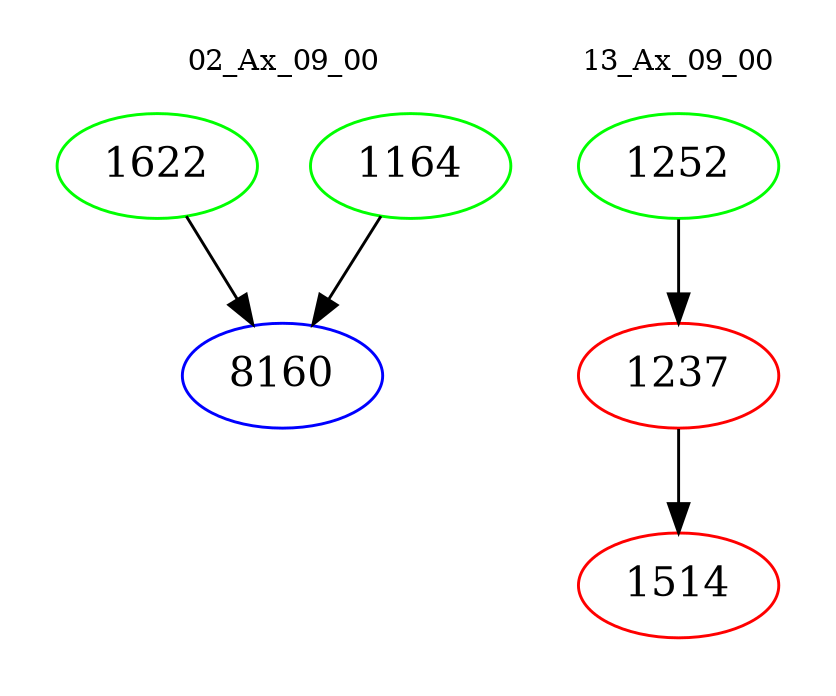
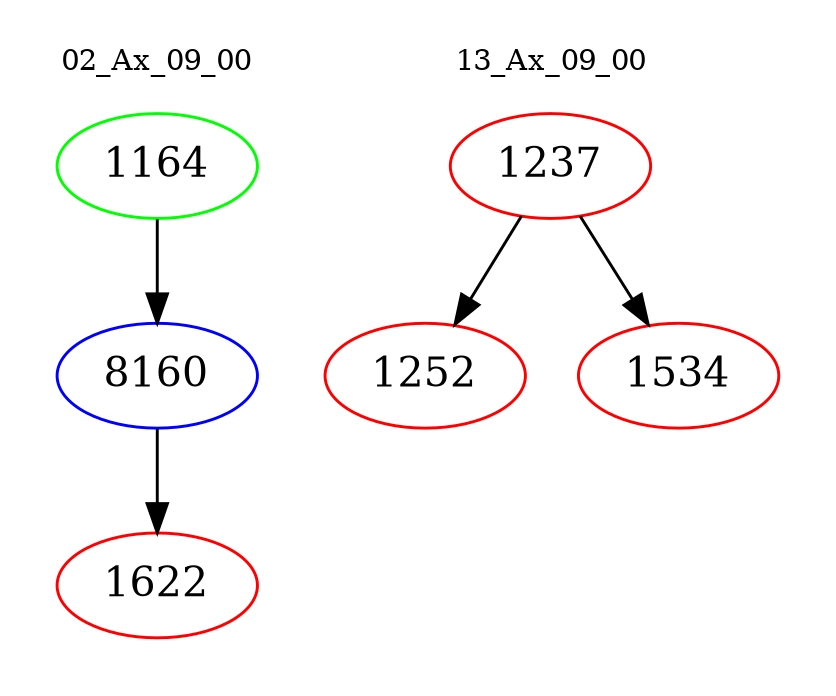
(157, 166) -> (157, 585)
(679, 166) -> (425, 376)
(679, 257) -> (496, 258)
(212, 258) -> (157, 466)
(679, 585) -> (679, 376)
